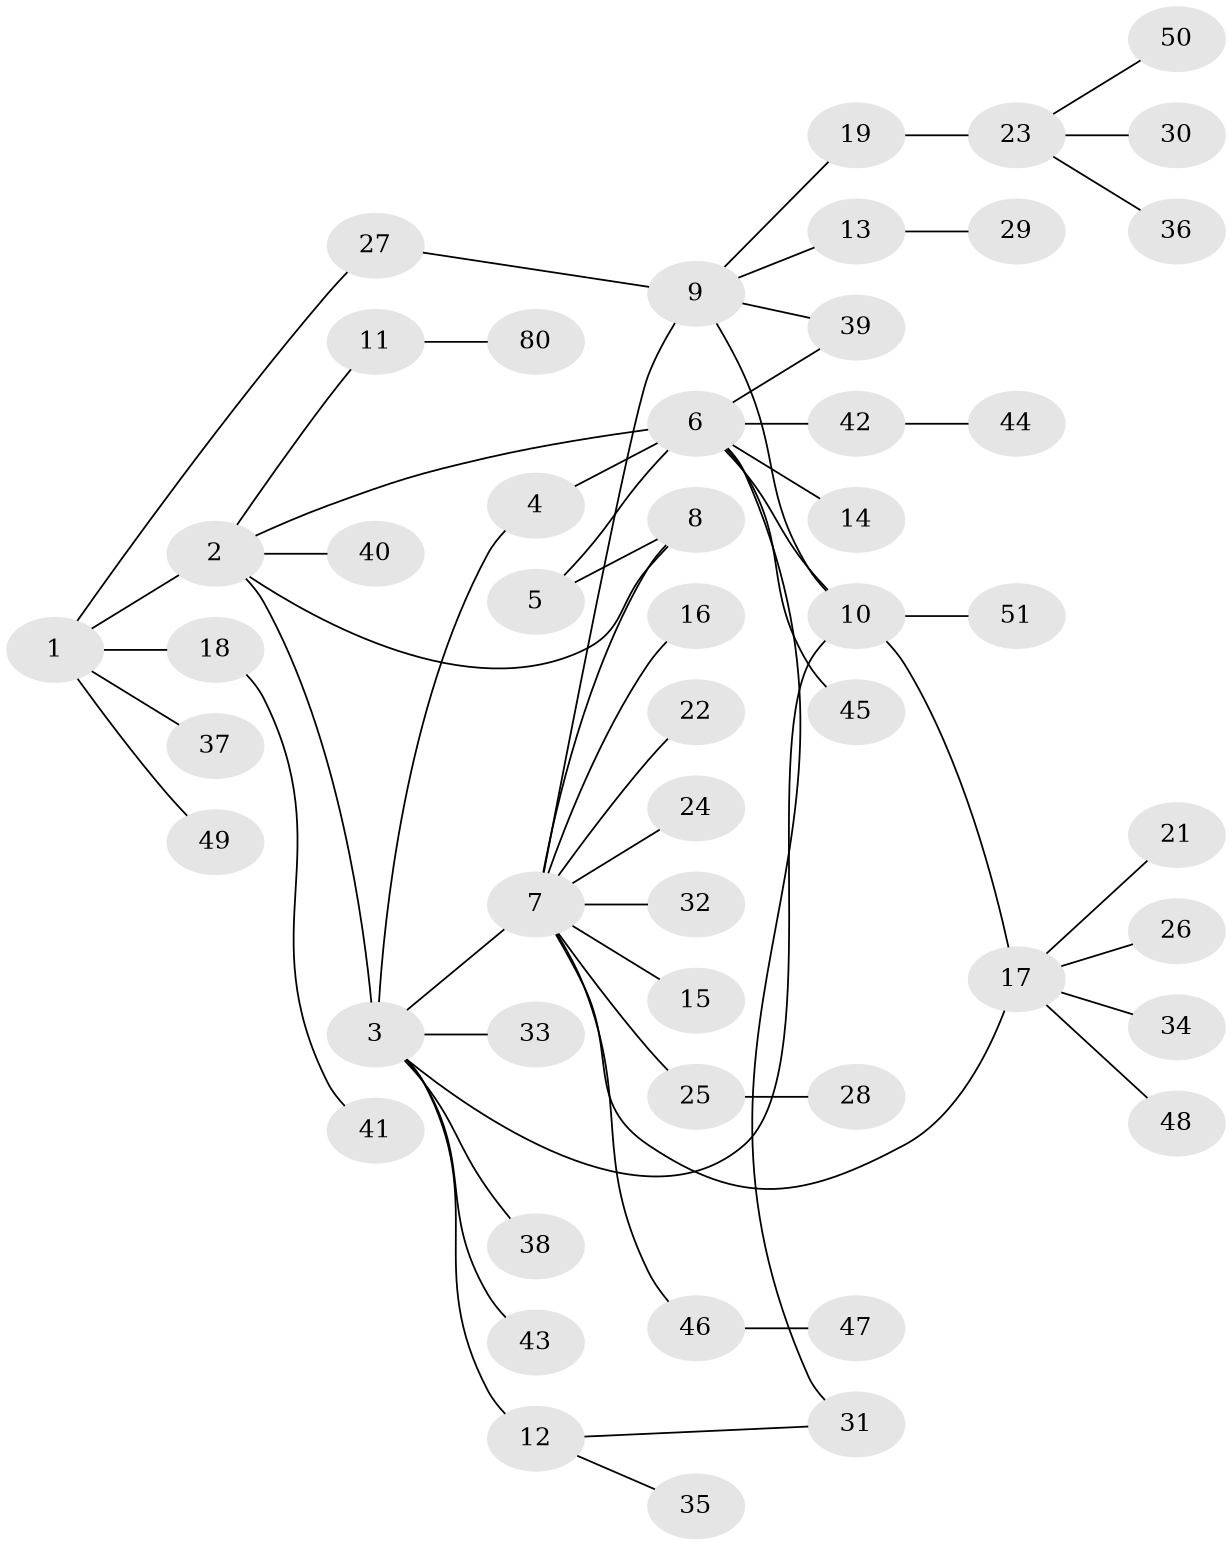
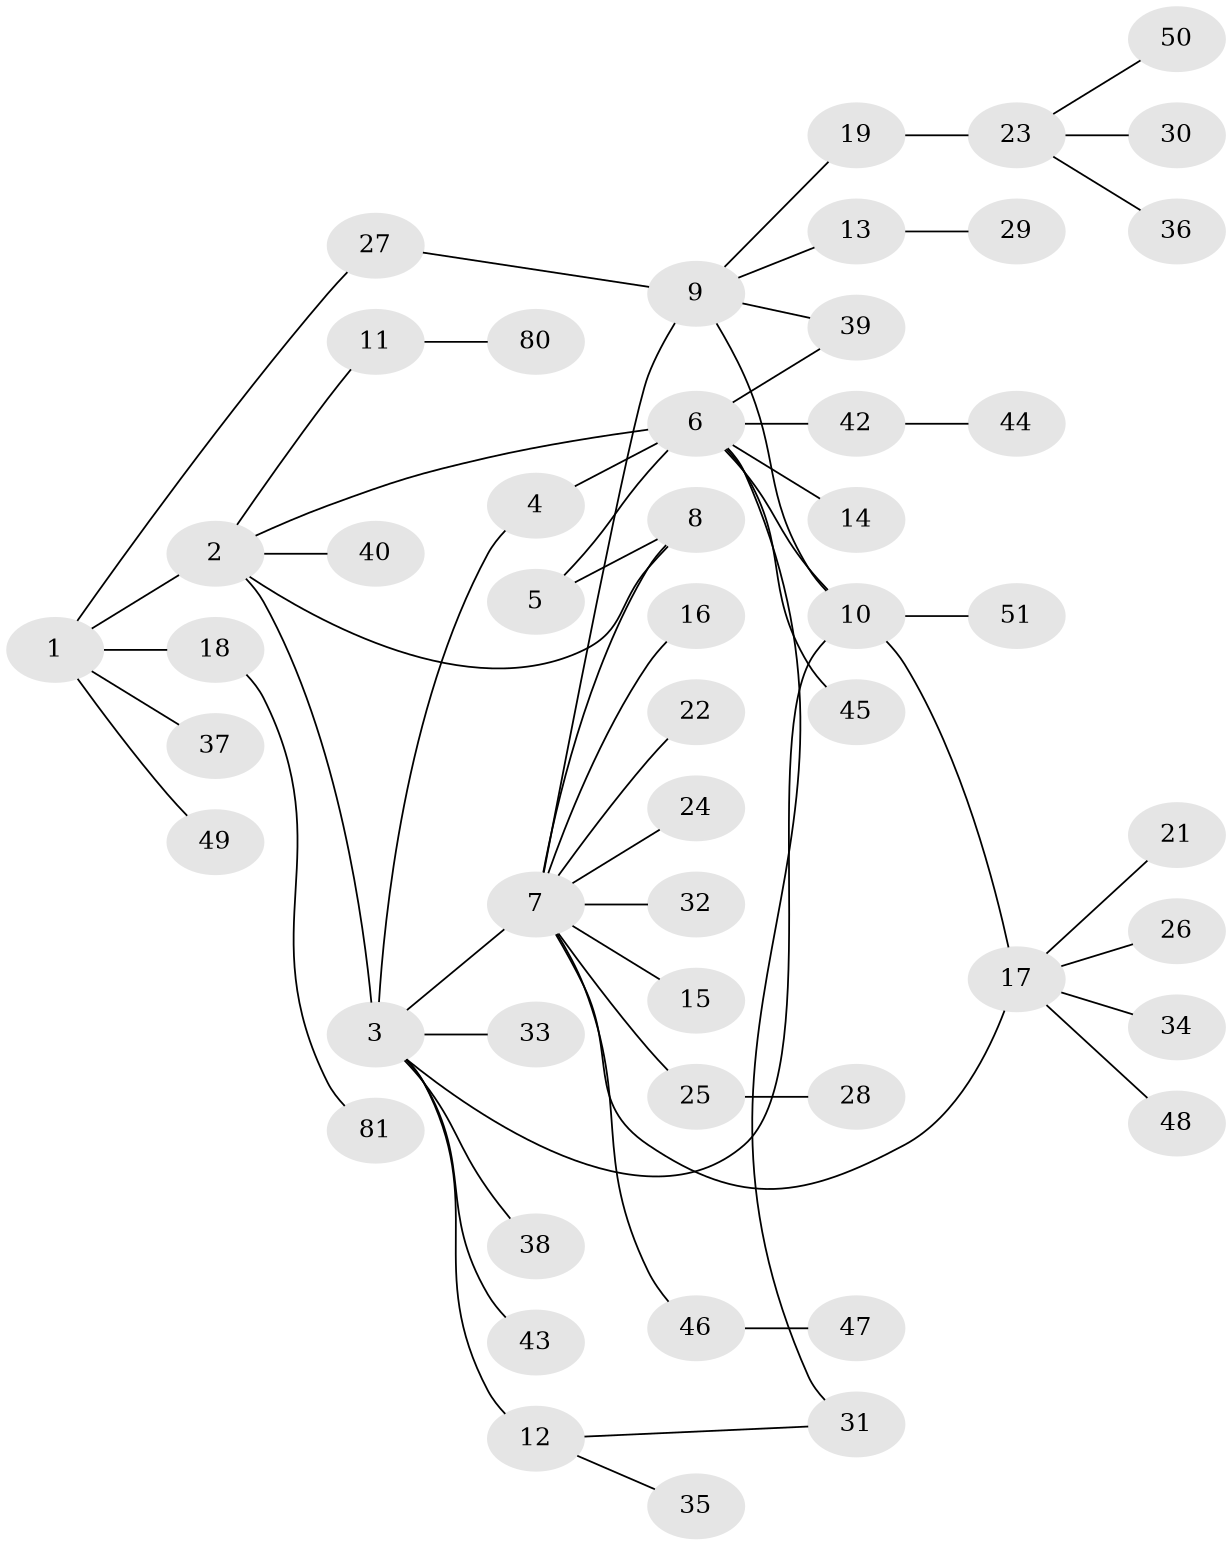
(376, 1131) -> (376, 1131)
